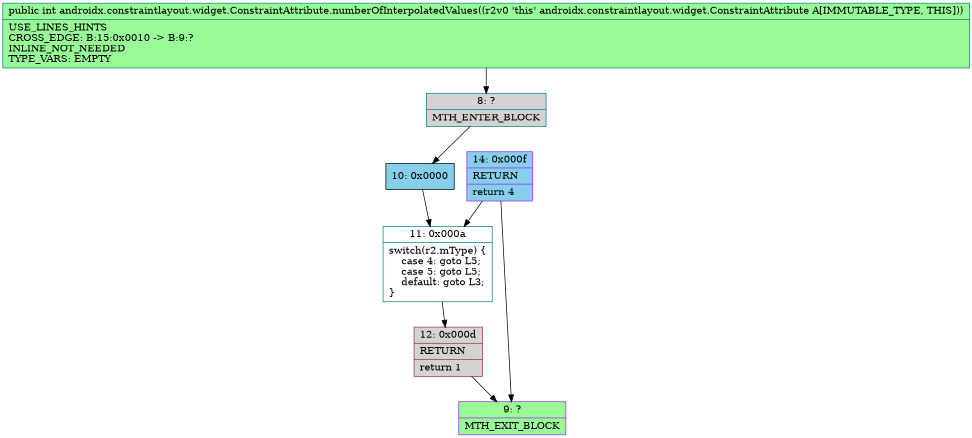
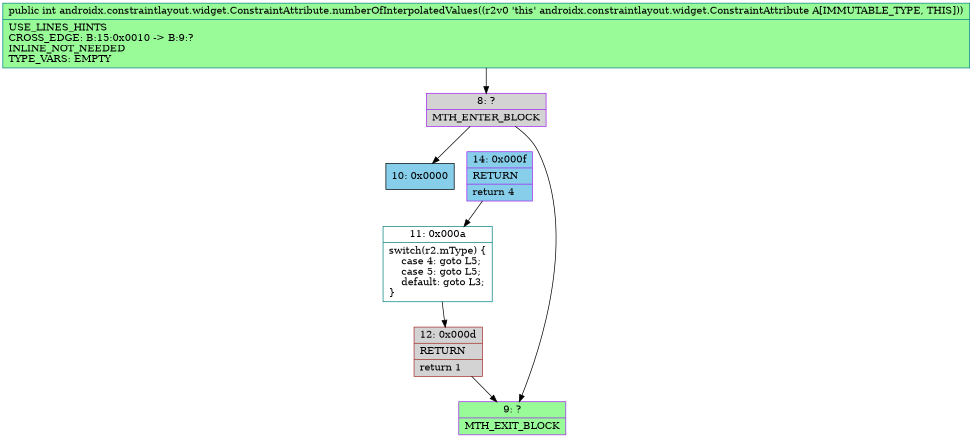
(486, 110) -> (486, 110)
(426, 204) -> none
(506, 298) -> (555, 257)
